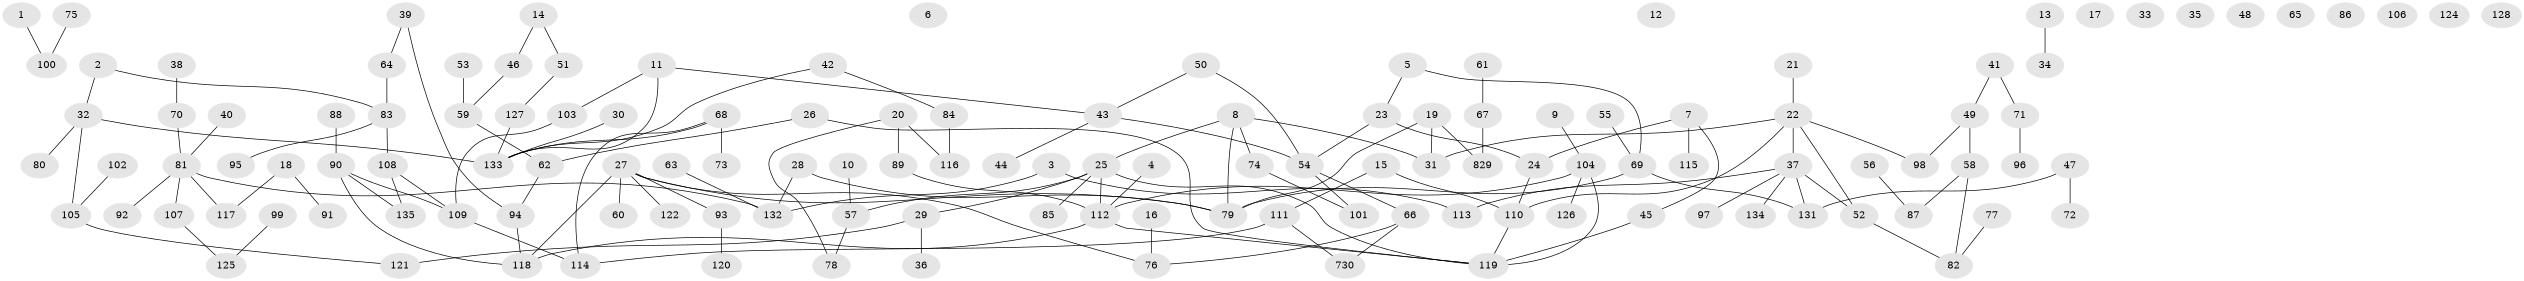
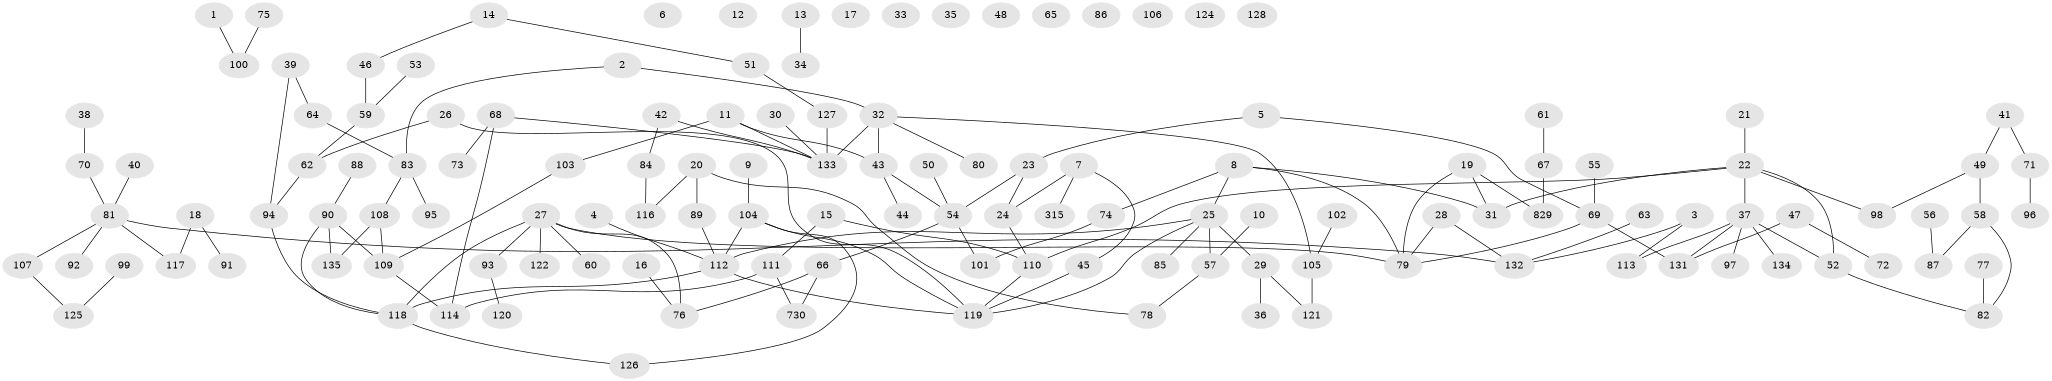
(1152, 90) -> (879, 141)
(1689, 166) -> (1055, 216)
none -> (510, 349)
